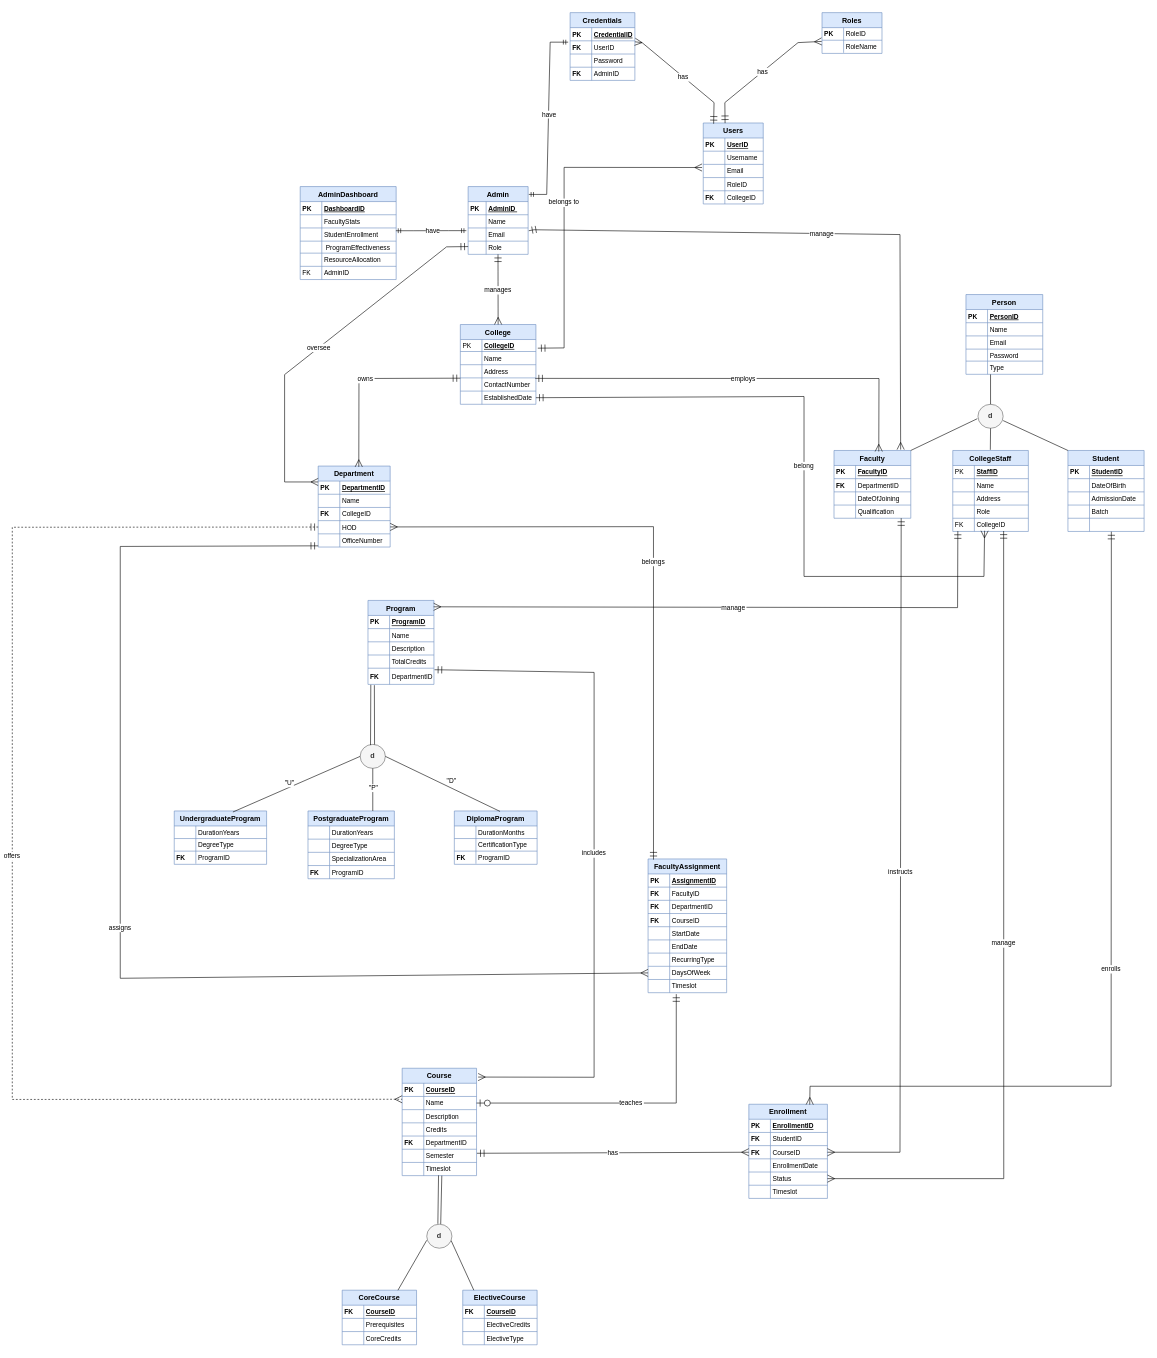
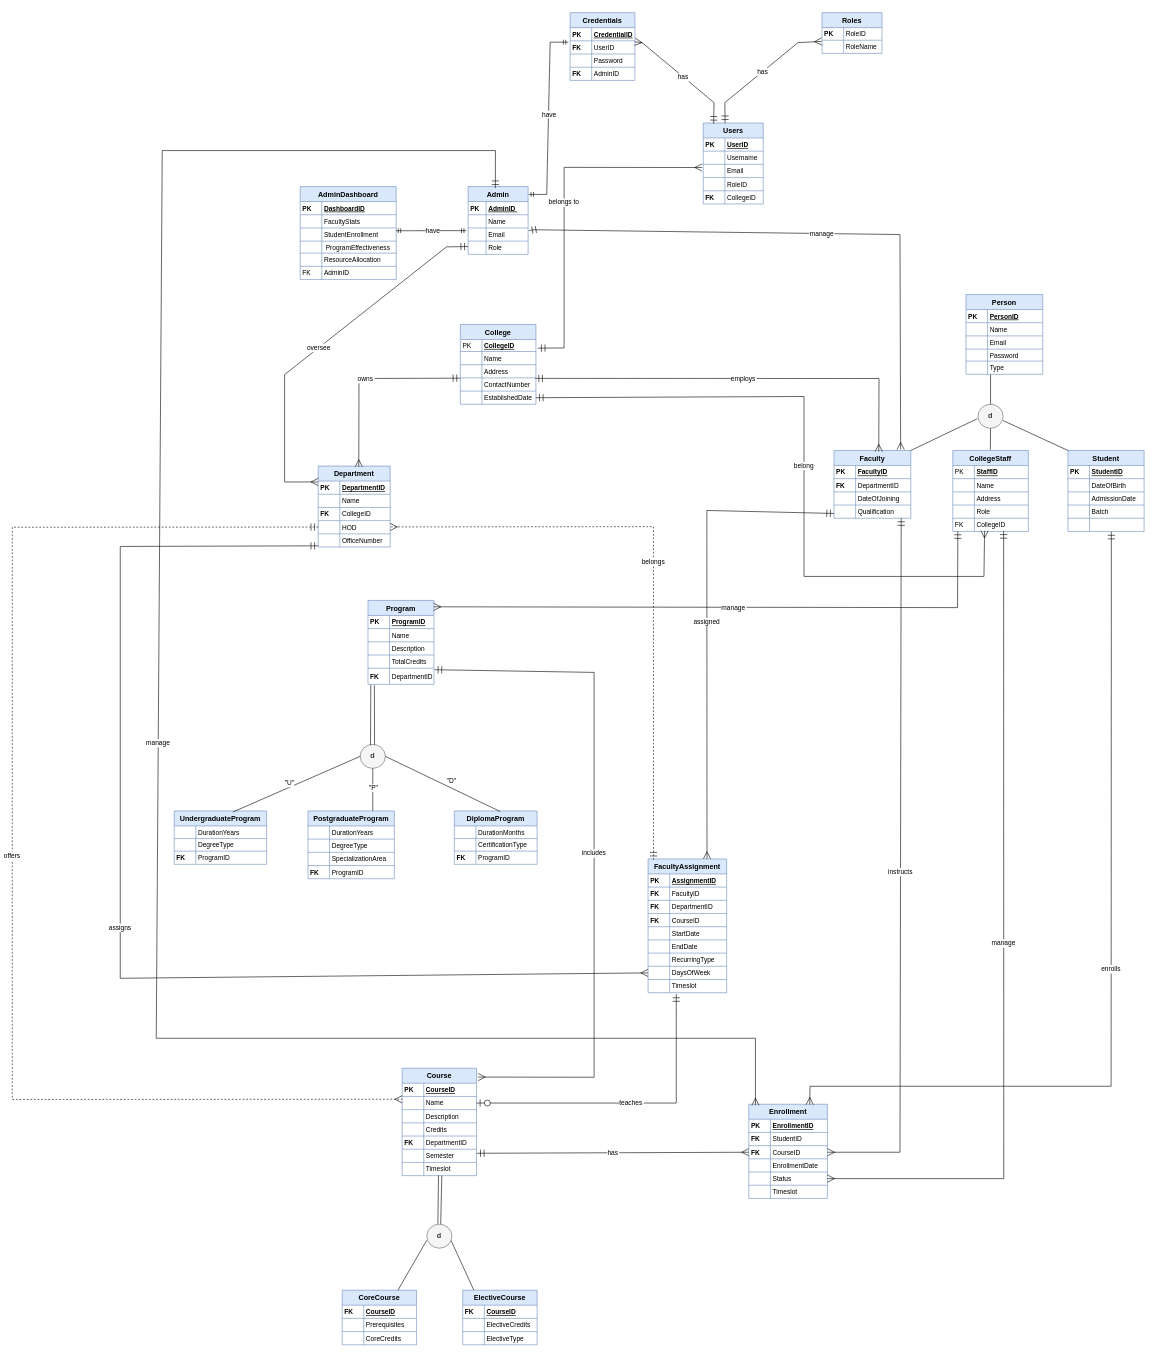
(498, 315) -> none
none -> (793, 512)
(654, 566) -> (654, 566)
none -> (448, 1038)
